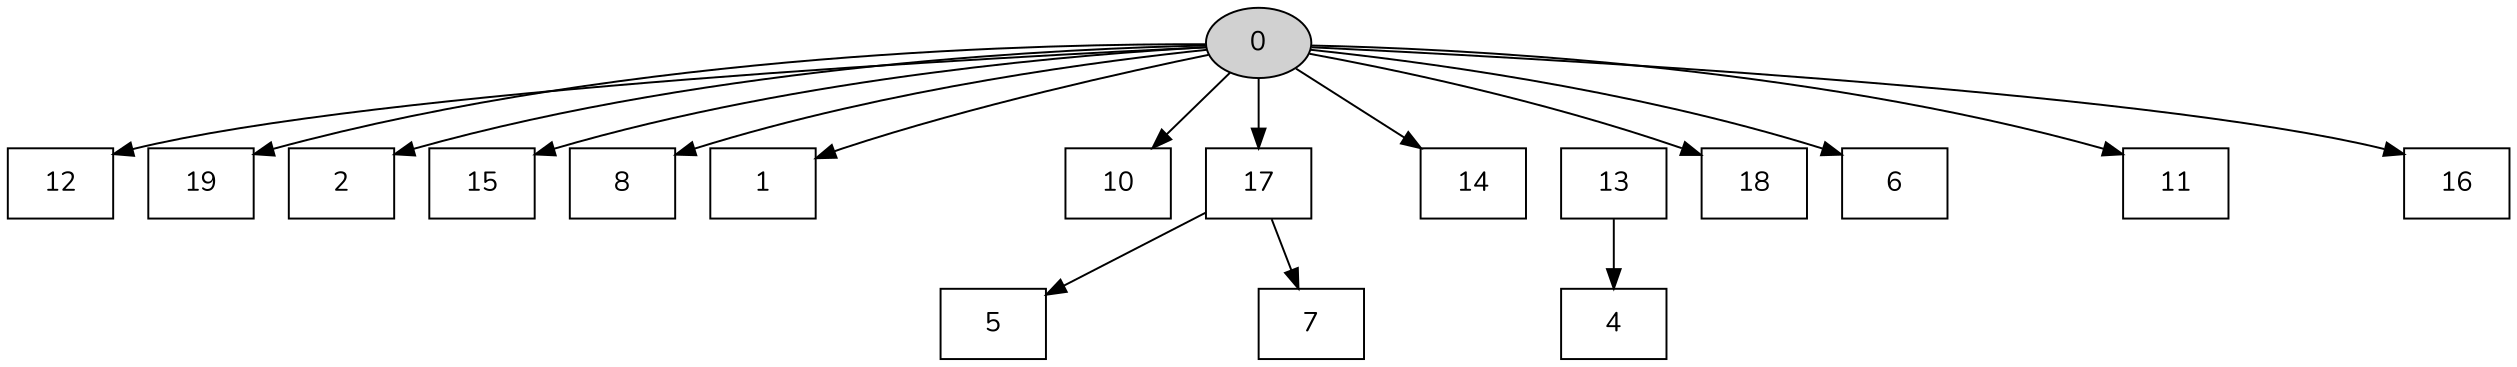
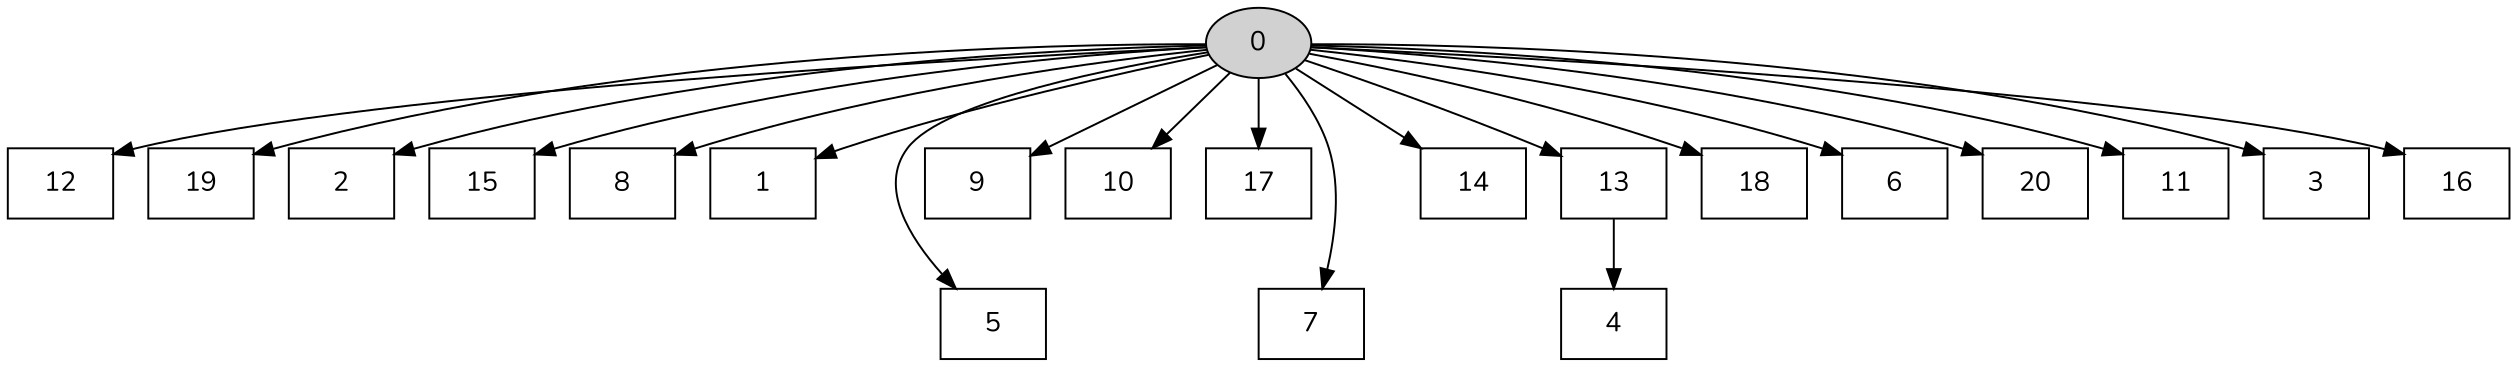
none -> (1425, 102)
none -> (978, 183)
none -> (2035, 183)
none -> (2316, 183)
(1282, 245) -> (1333, 166)
(1135, 249) -> (914, 143)
